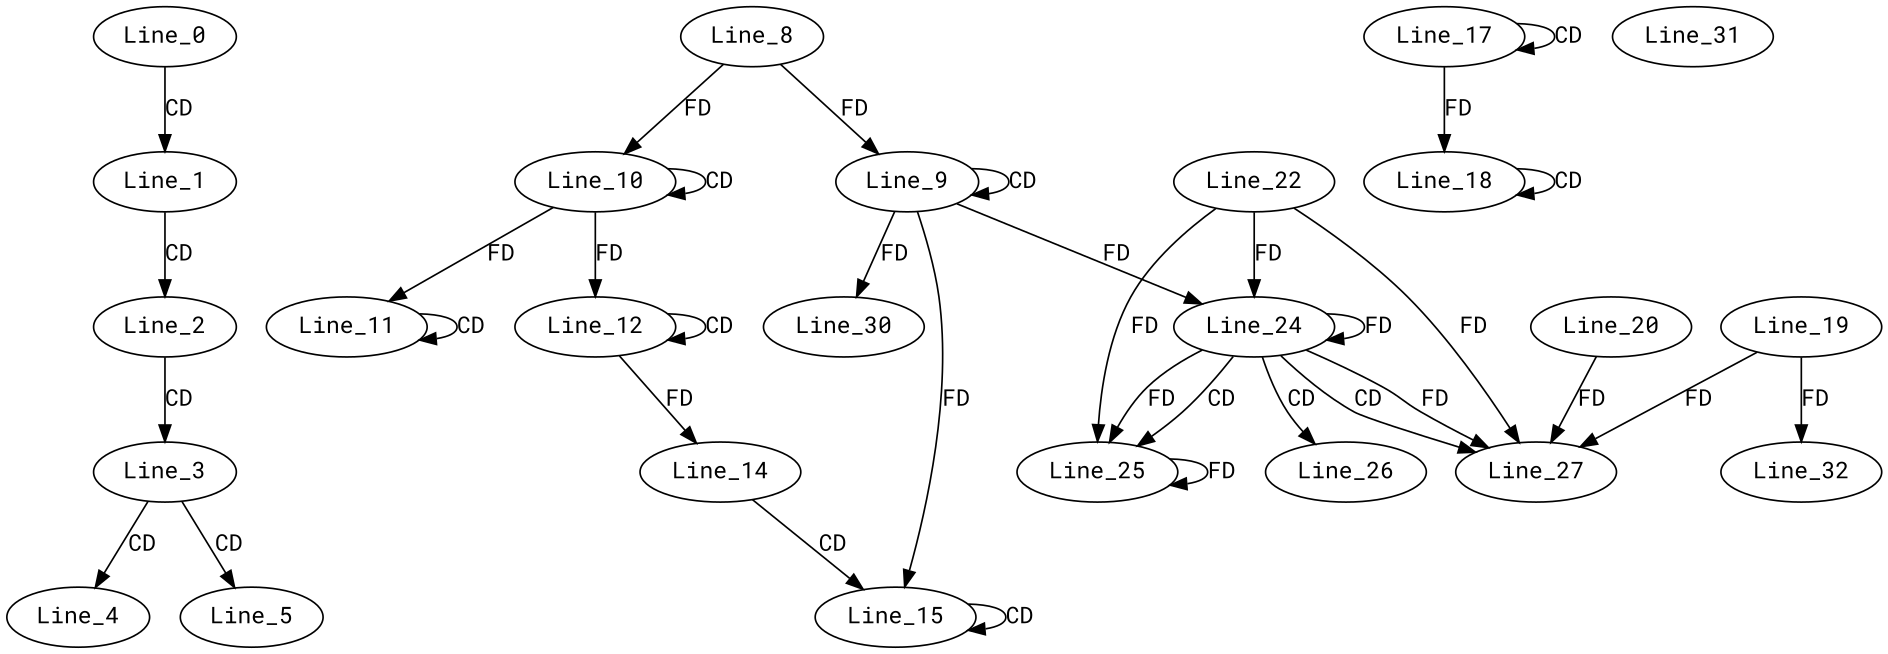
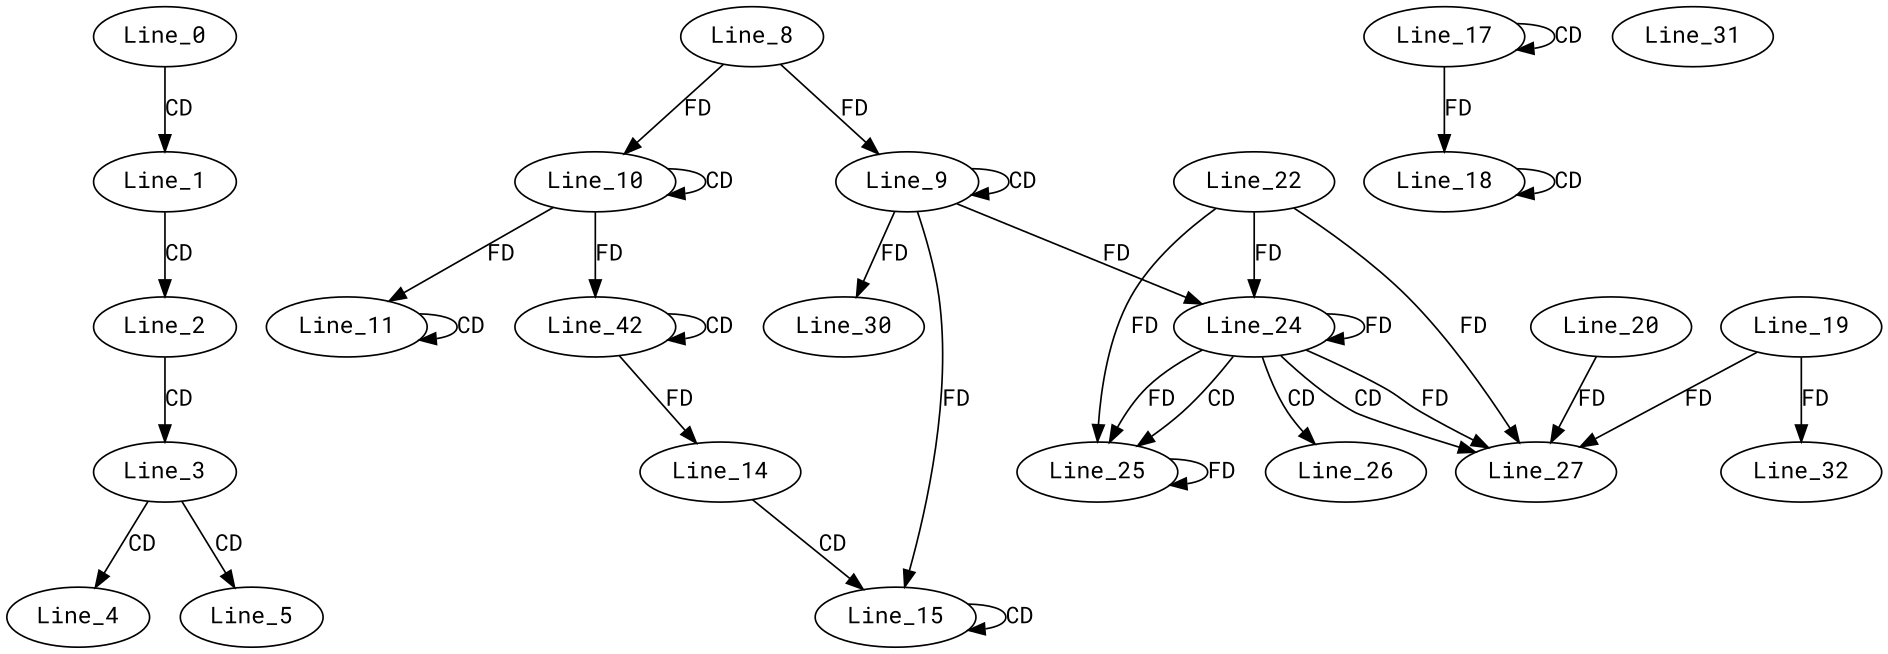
(595, 327) -> (595, 327)
